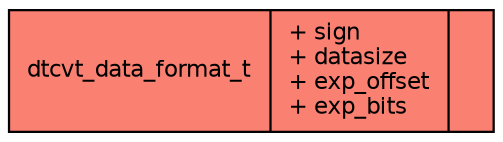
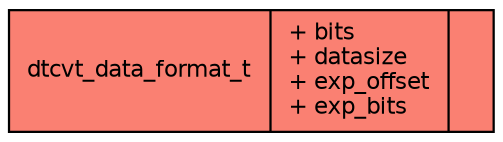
(325, 33) -> (322, 33)
